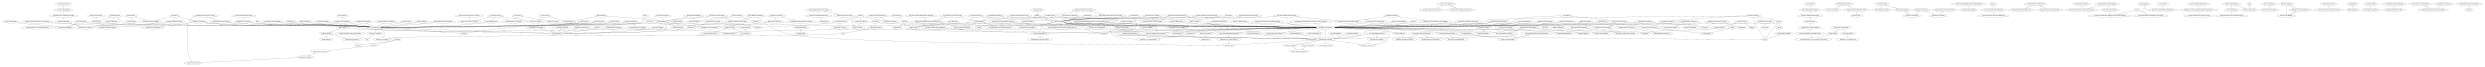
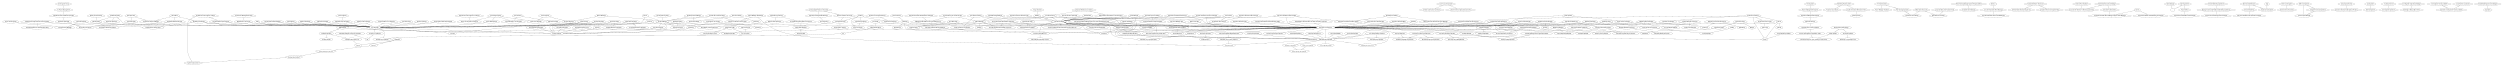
none -> (2185, 4)
